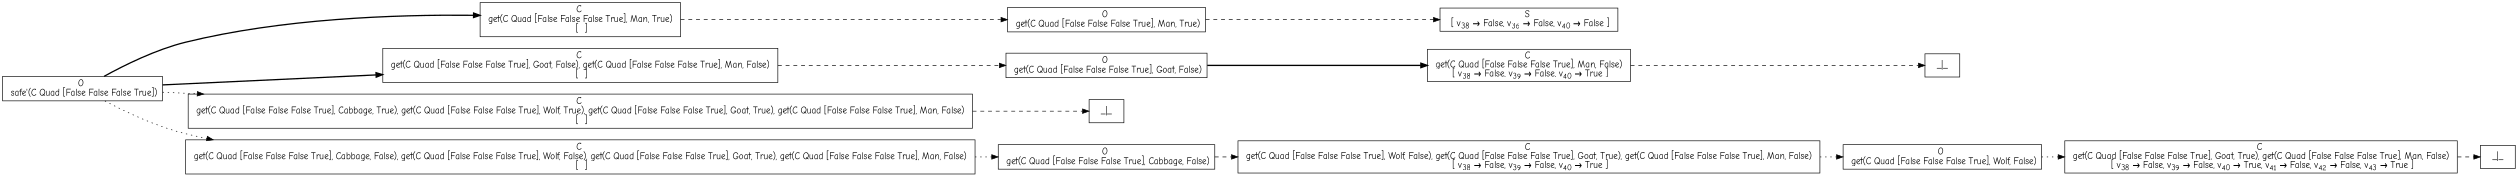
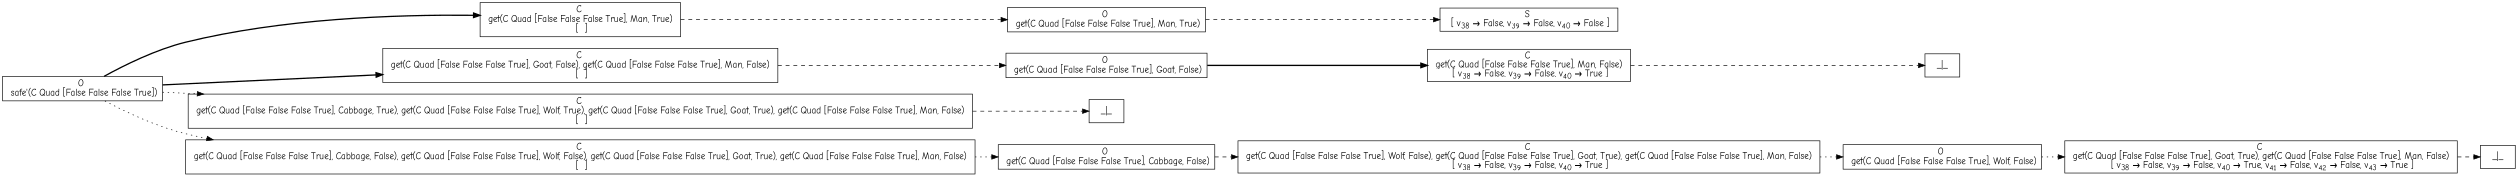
(1516, 24) -> (1516, 24)
